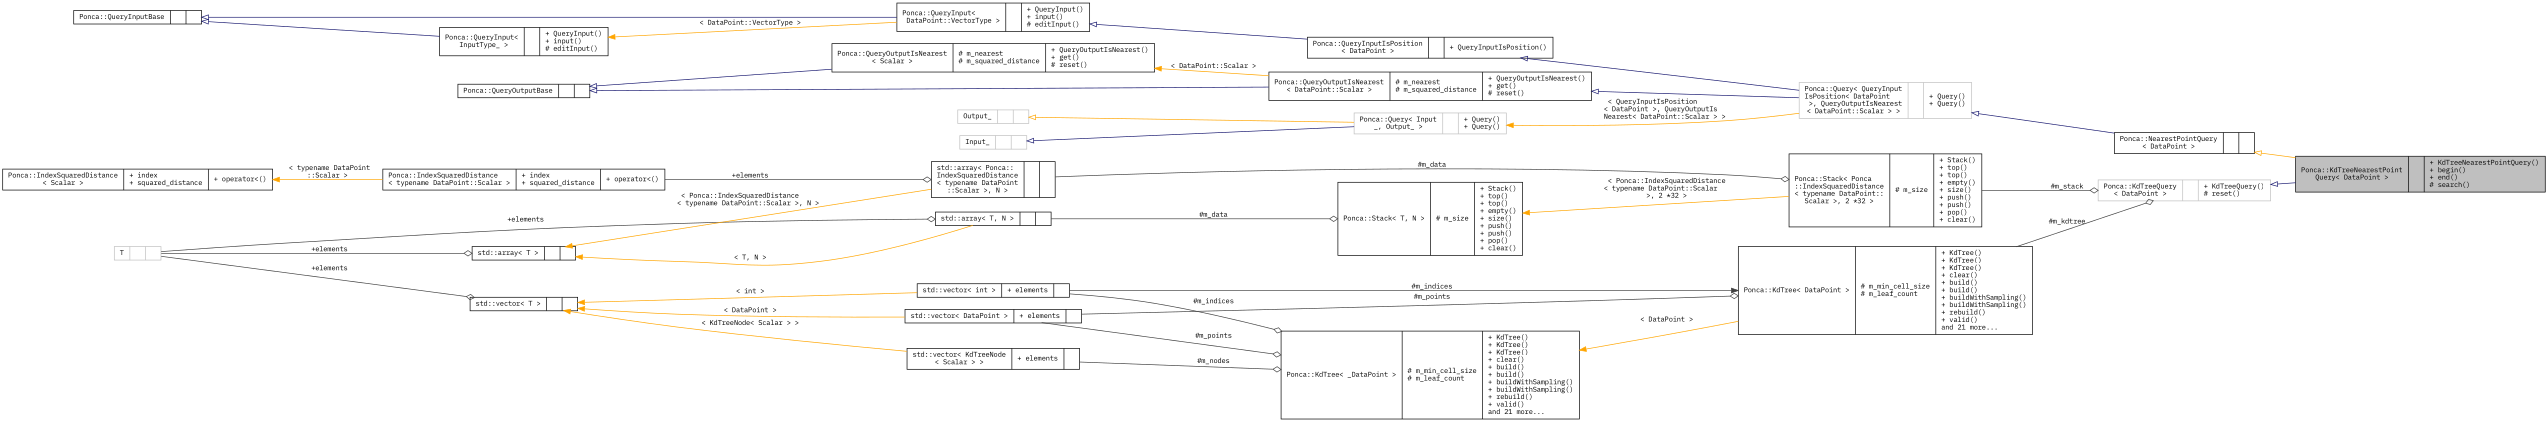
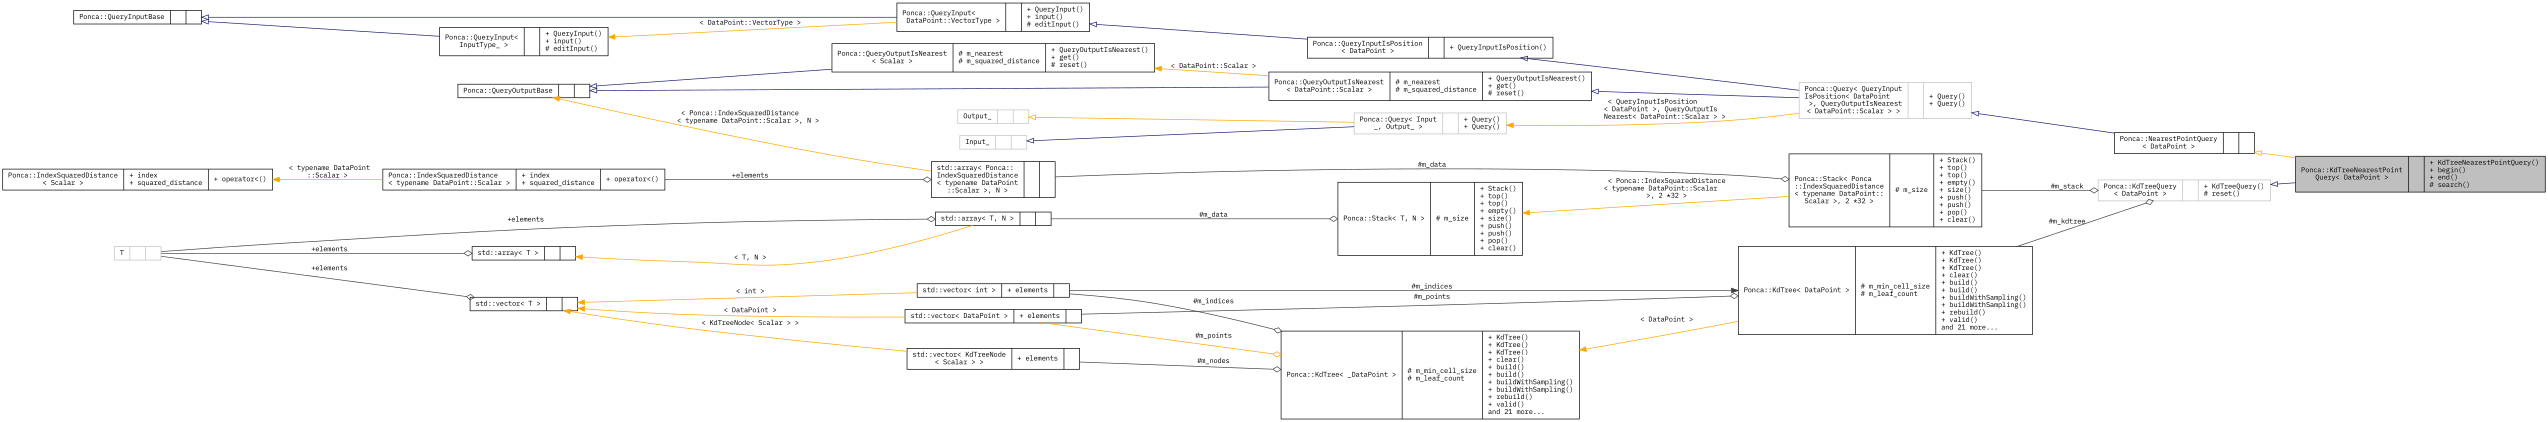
(761, 216) -> (745, 139)
(1157, 338) -> (1157, 338)
